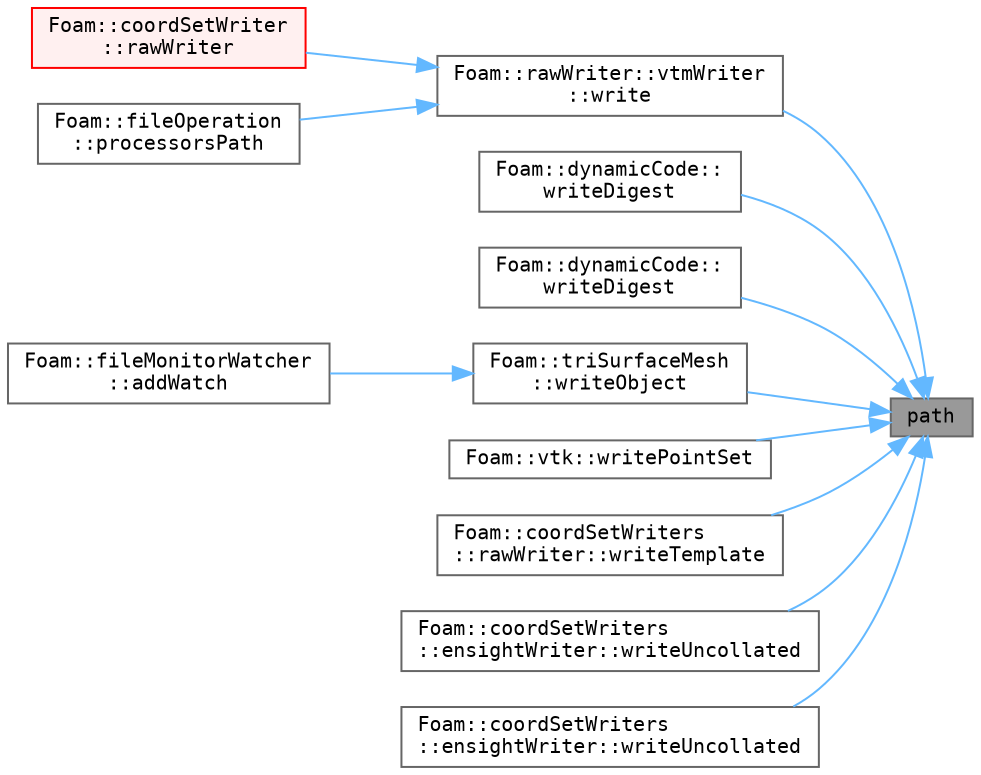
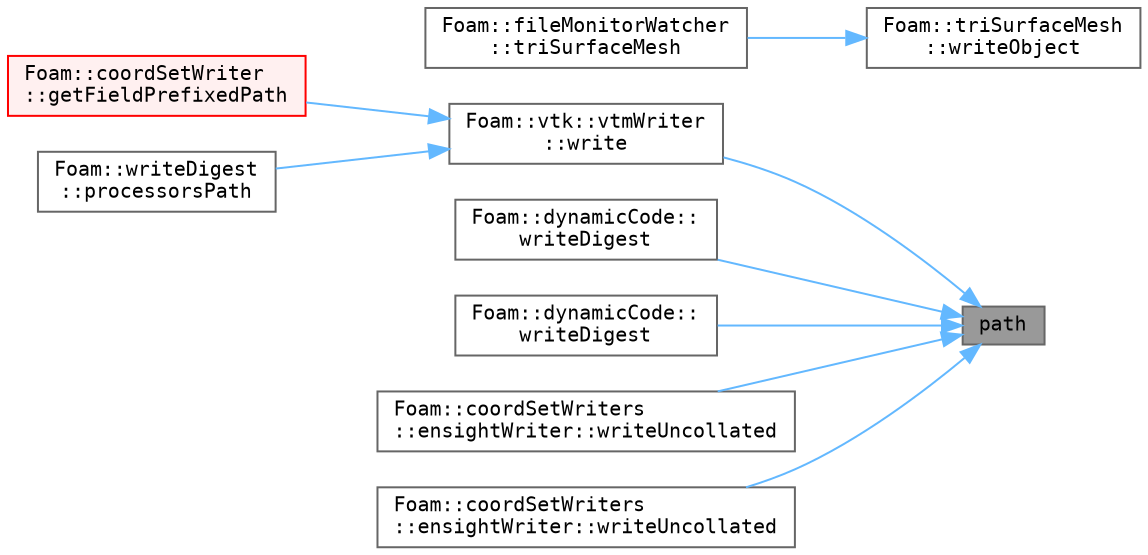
(169, 38) -> (157, 86)
(610, 86) -> (586, 134)
(169, 134) -> (157, 182)
(169, 373) -> (586, 38)
(809, 401) -> none
(610, 459) -> none
(610, 545) -> none
